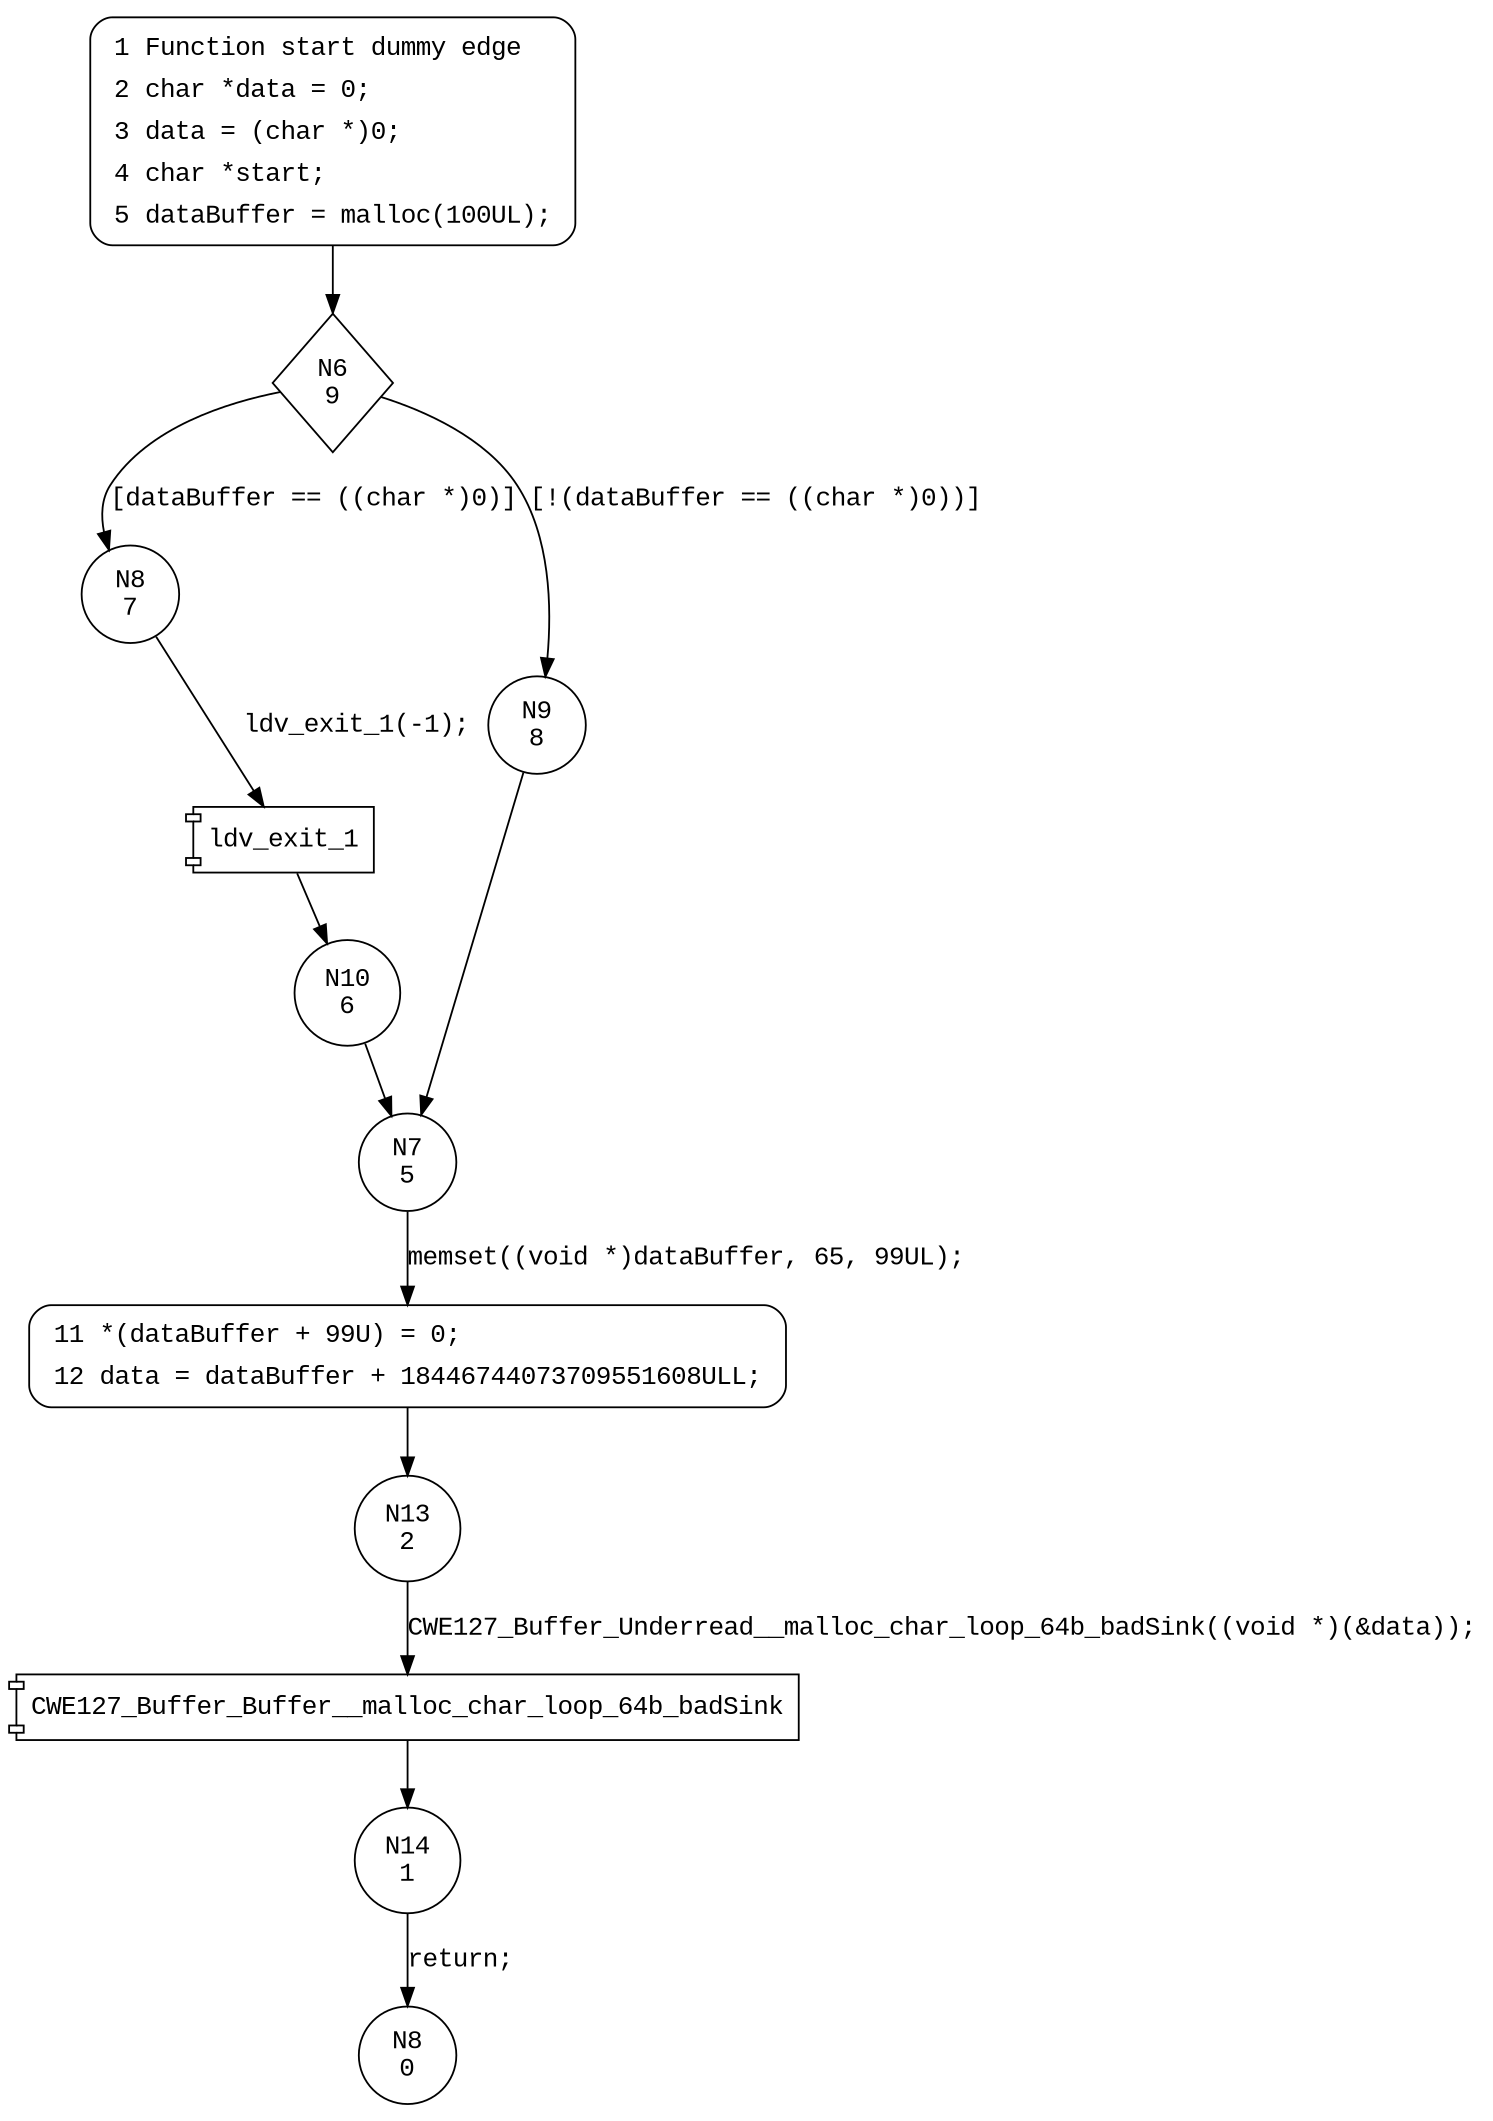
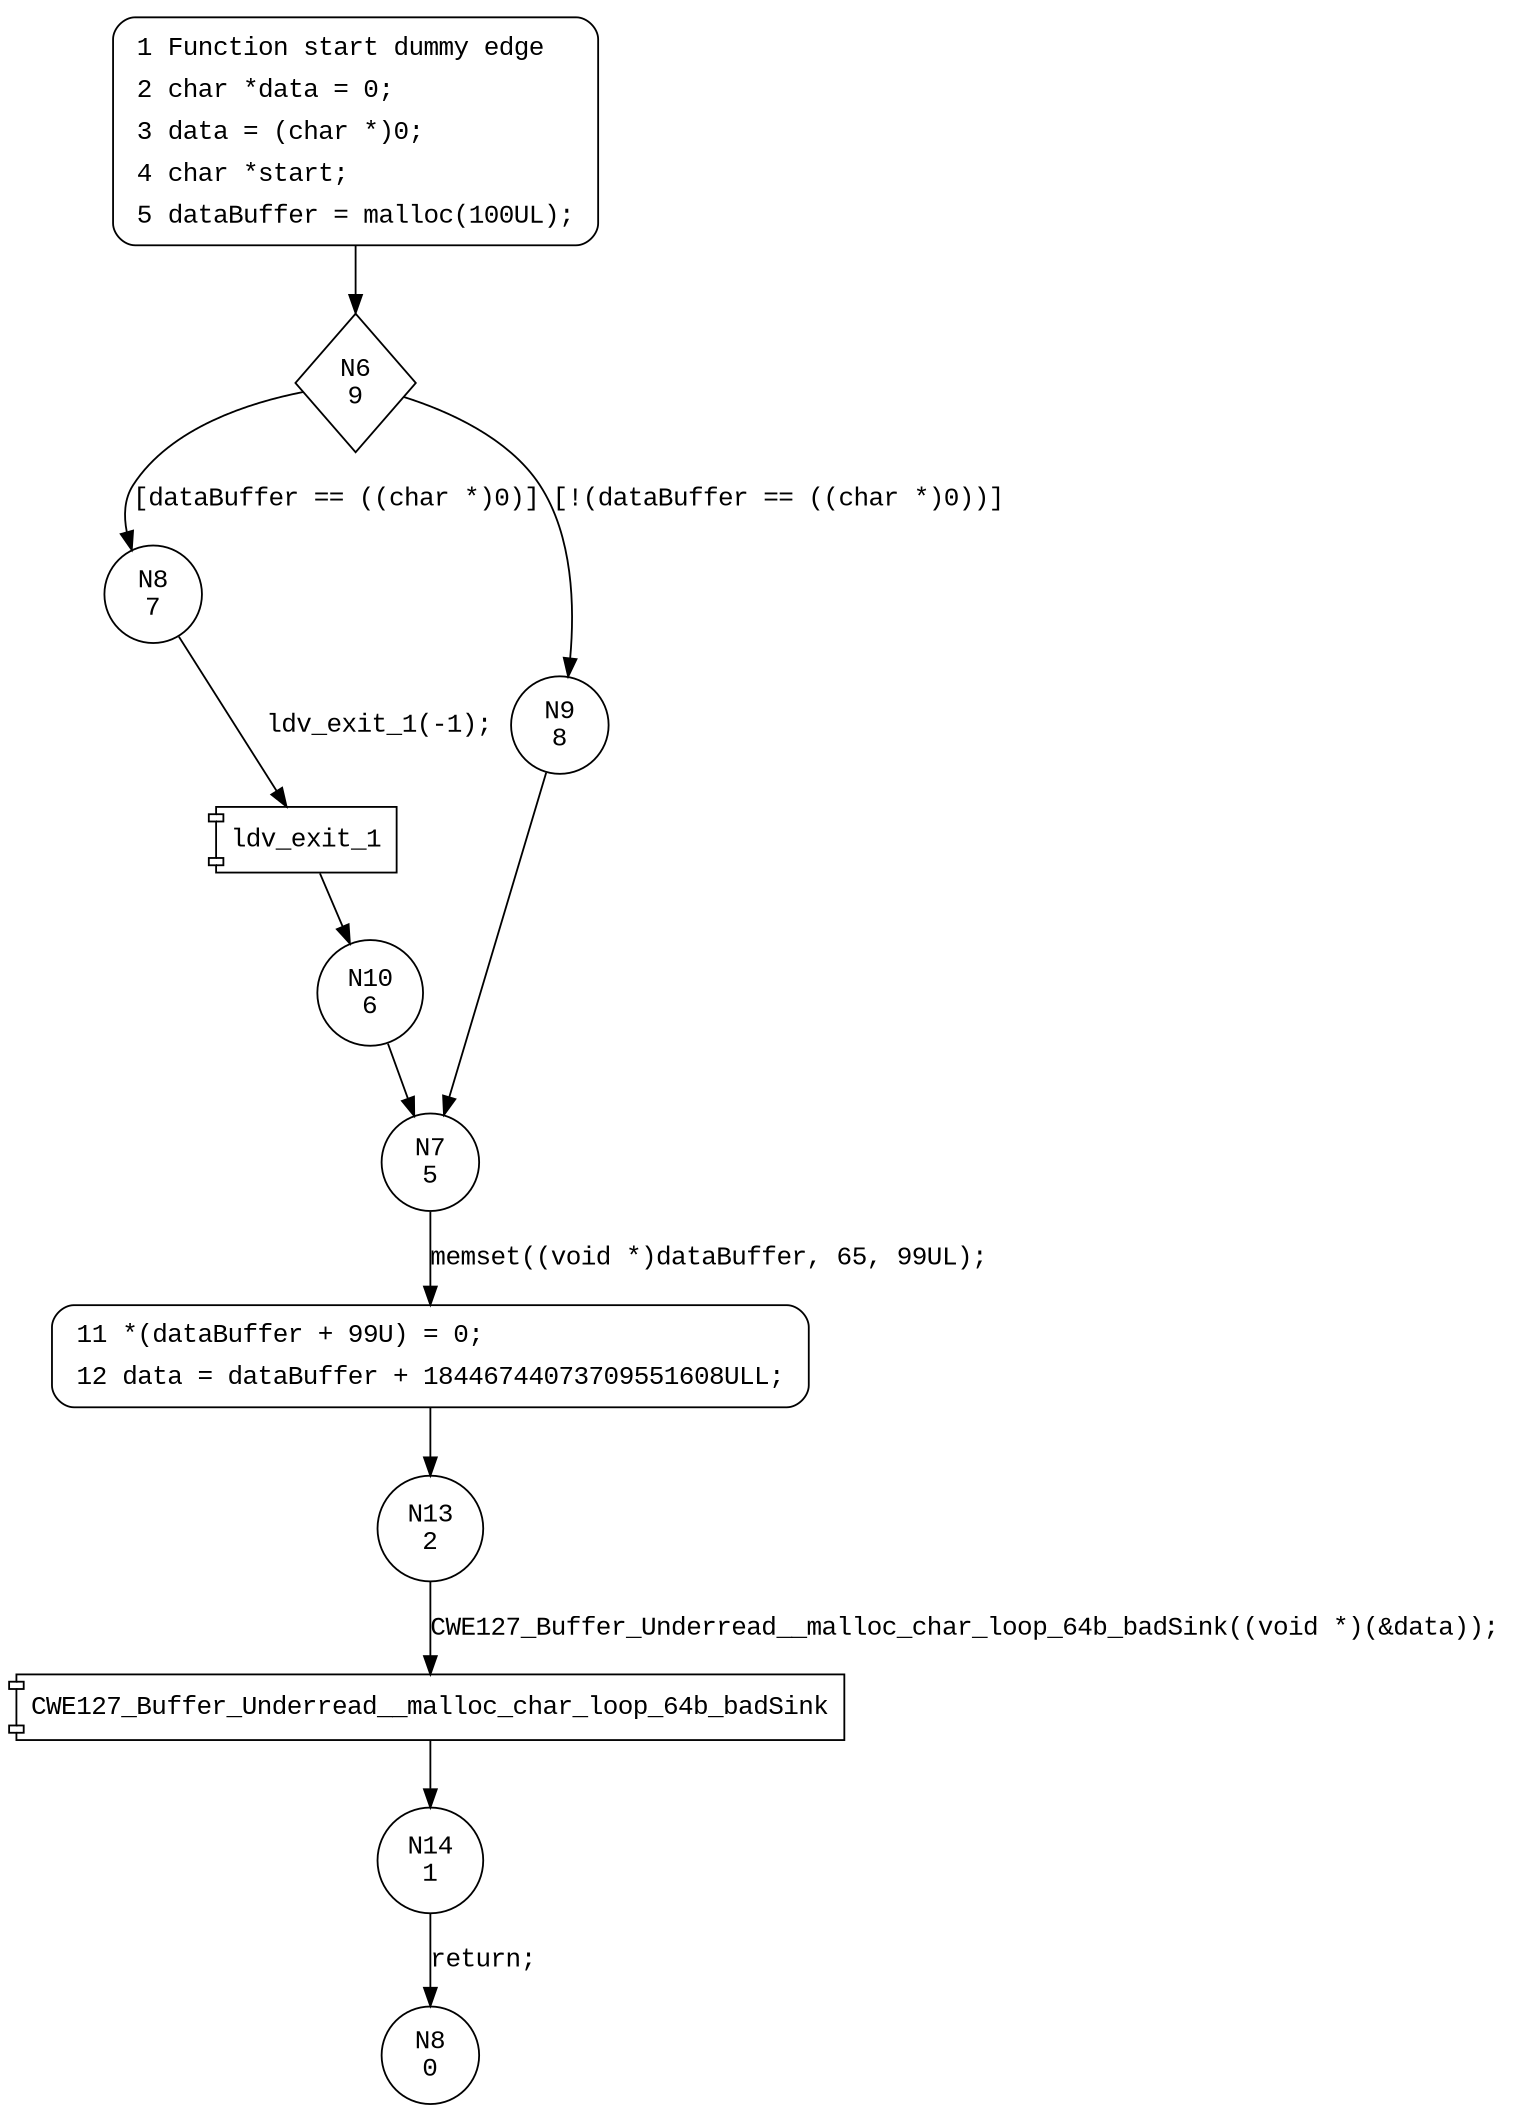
(408, 1707) -> (430, 1707)
